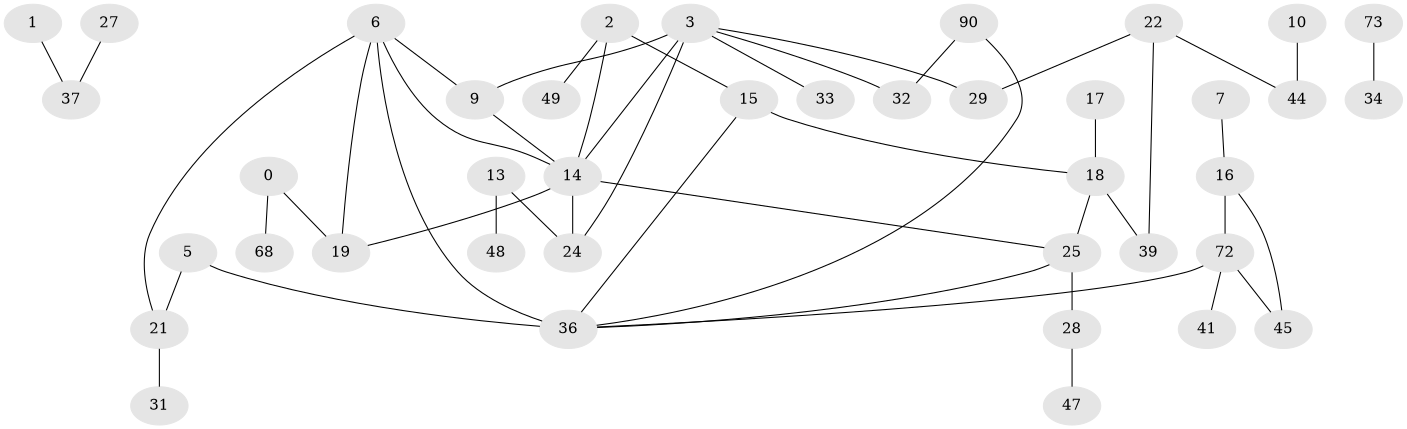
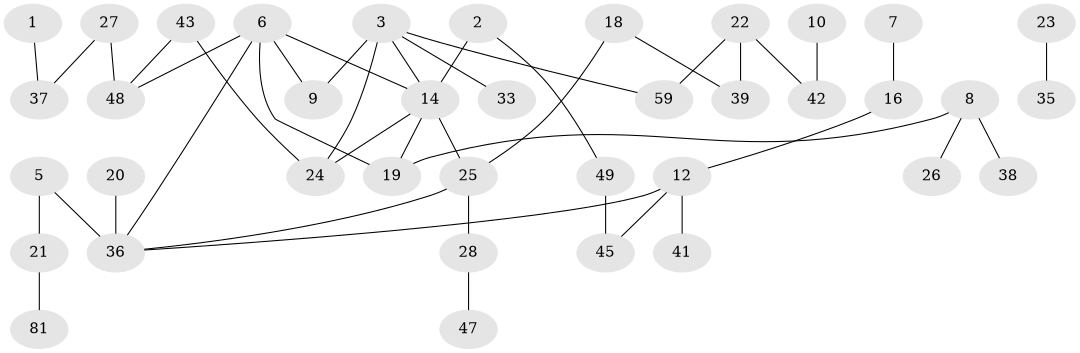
(969, 23) -> (116, 176)
(1374, 23) -> (1047, 23)
none -> (113, 62)
(749, 100) -> none
(902, 100) -> none
(979, 100) -> (664, 100)
(1095, 100) -> none
(1297, 100) -> (817, 100)
(1374, 100) -> (1047, 100)
(524, 138) -> none
(209, 147) -> (189, 62)
(269, 176) -> (970, 100)
(496, 176) -> (186, 23)
none -> (932, 176)
(1269, 249) -> (606, 215)
(265, 253) -> (1008, 176)
(1225, 253) -> (682, 176)
(159, 406) -> (39, 329)
